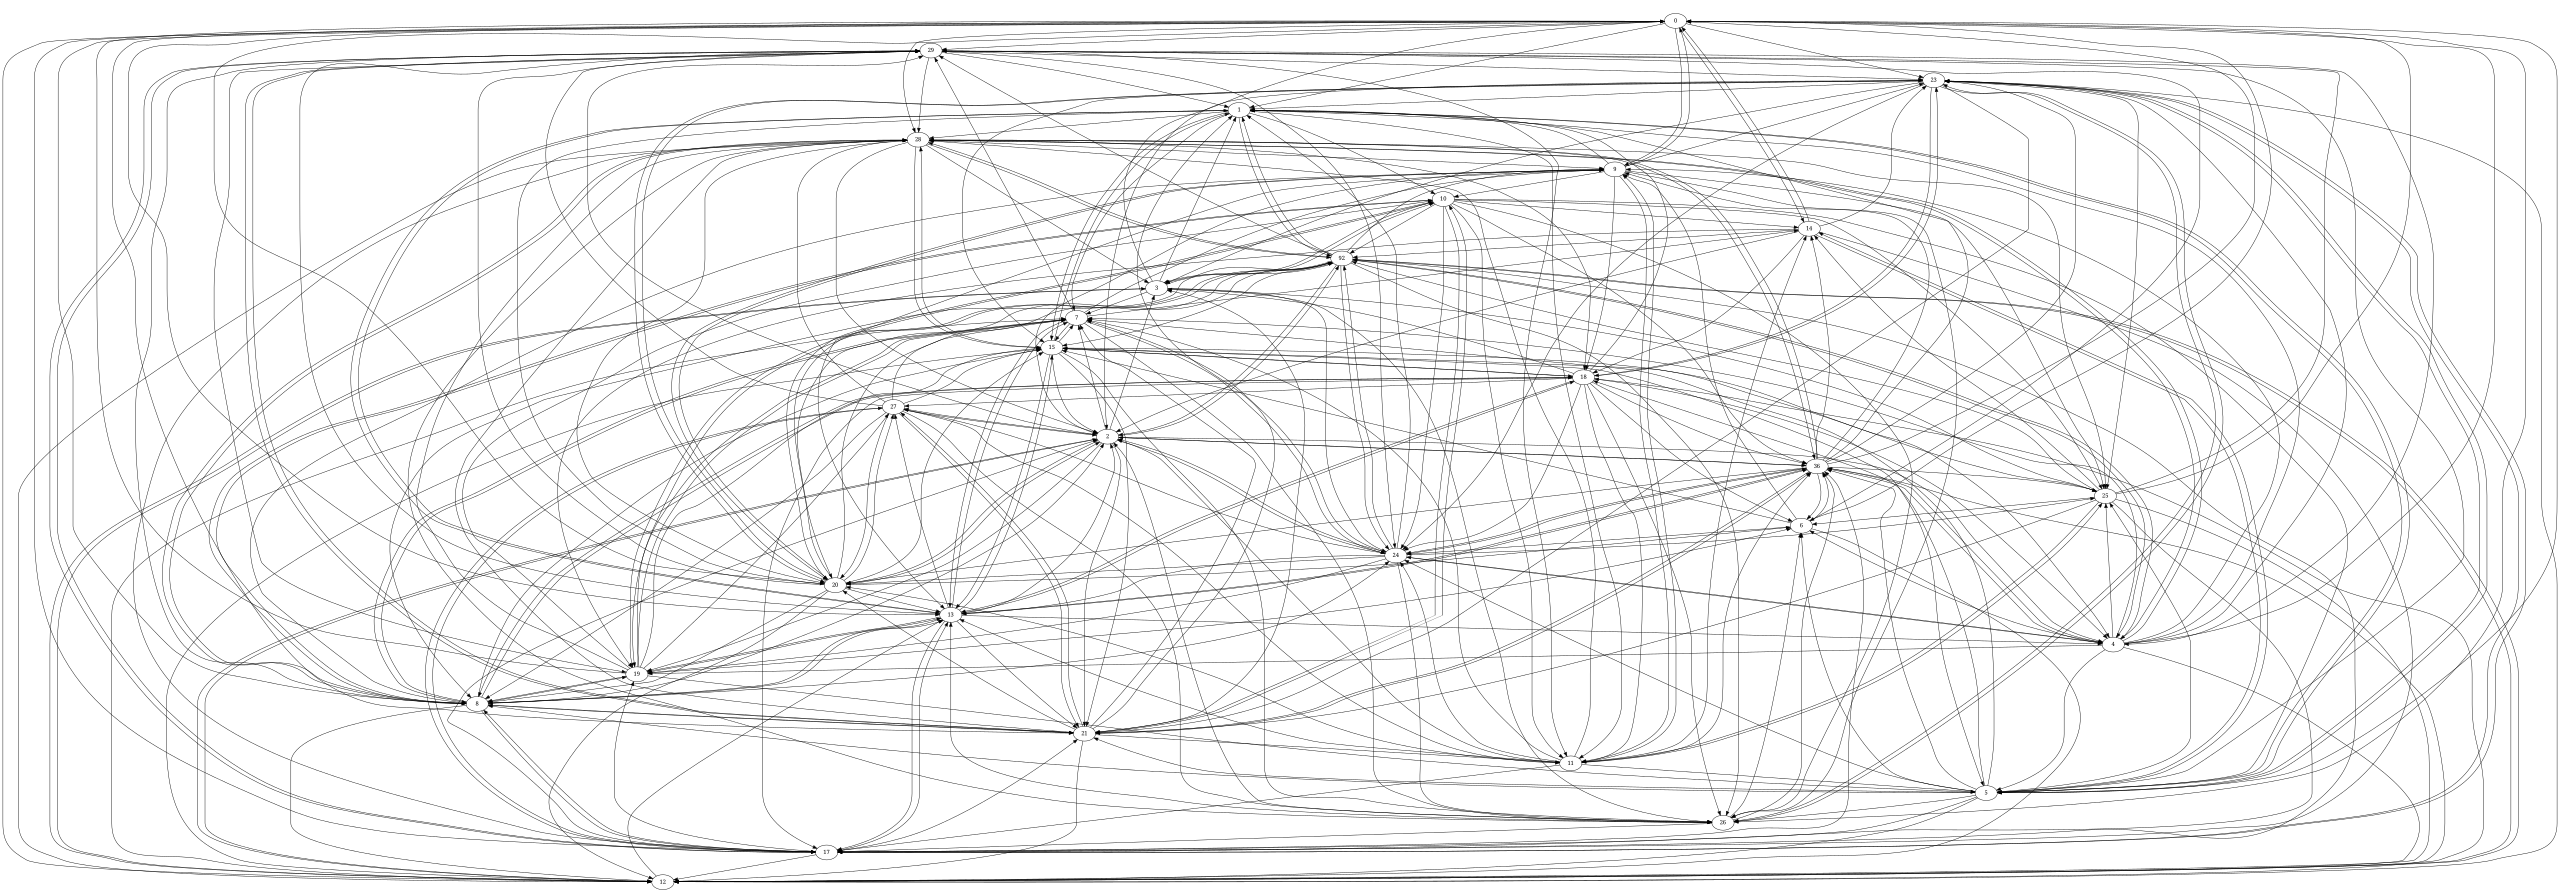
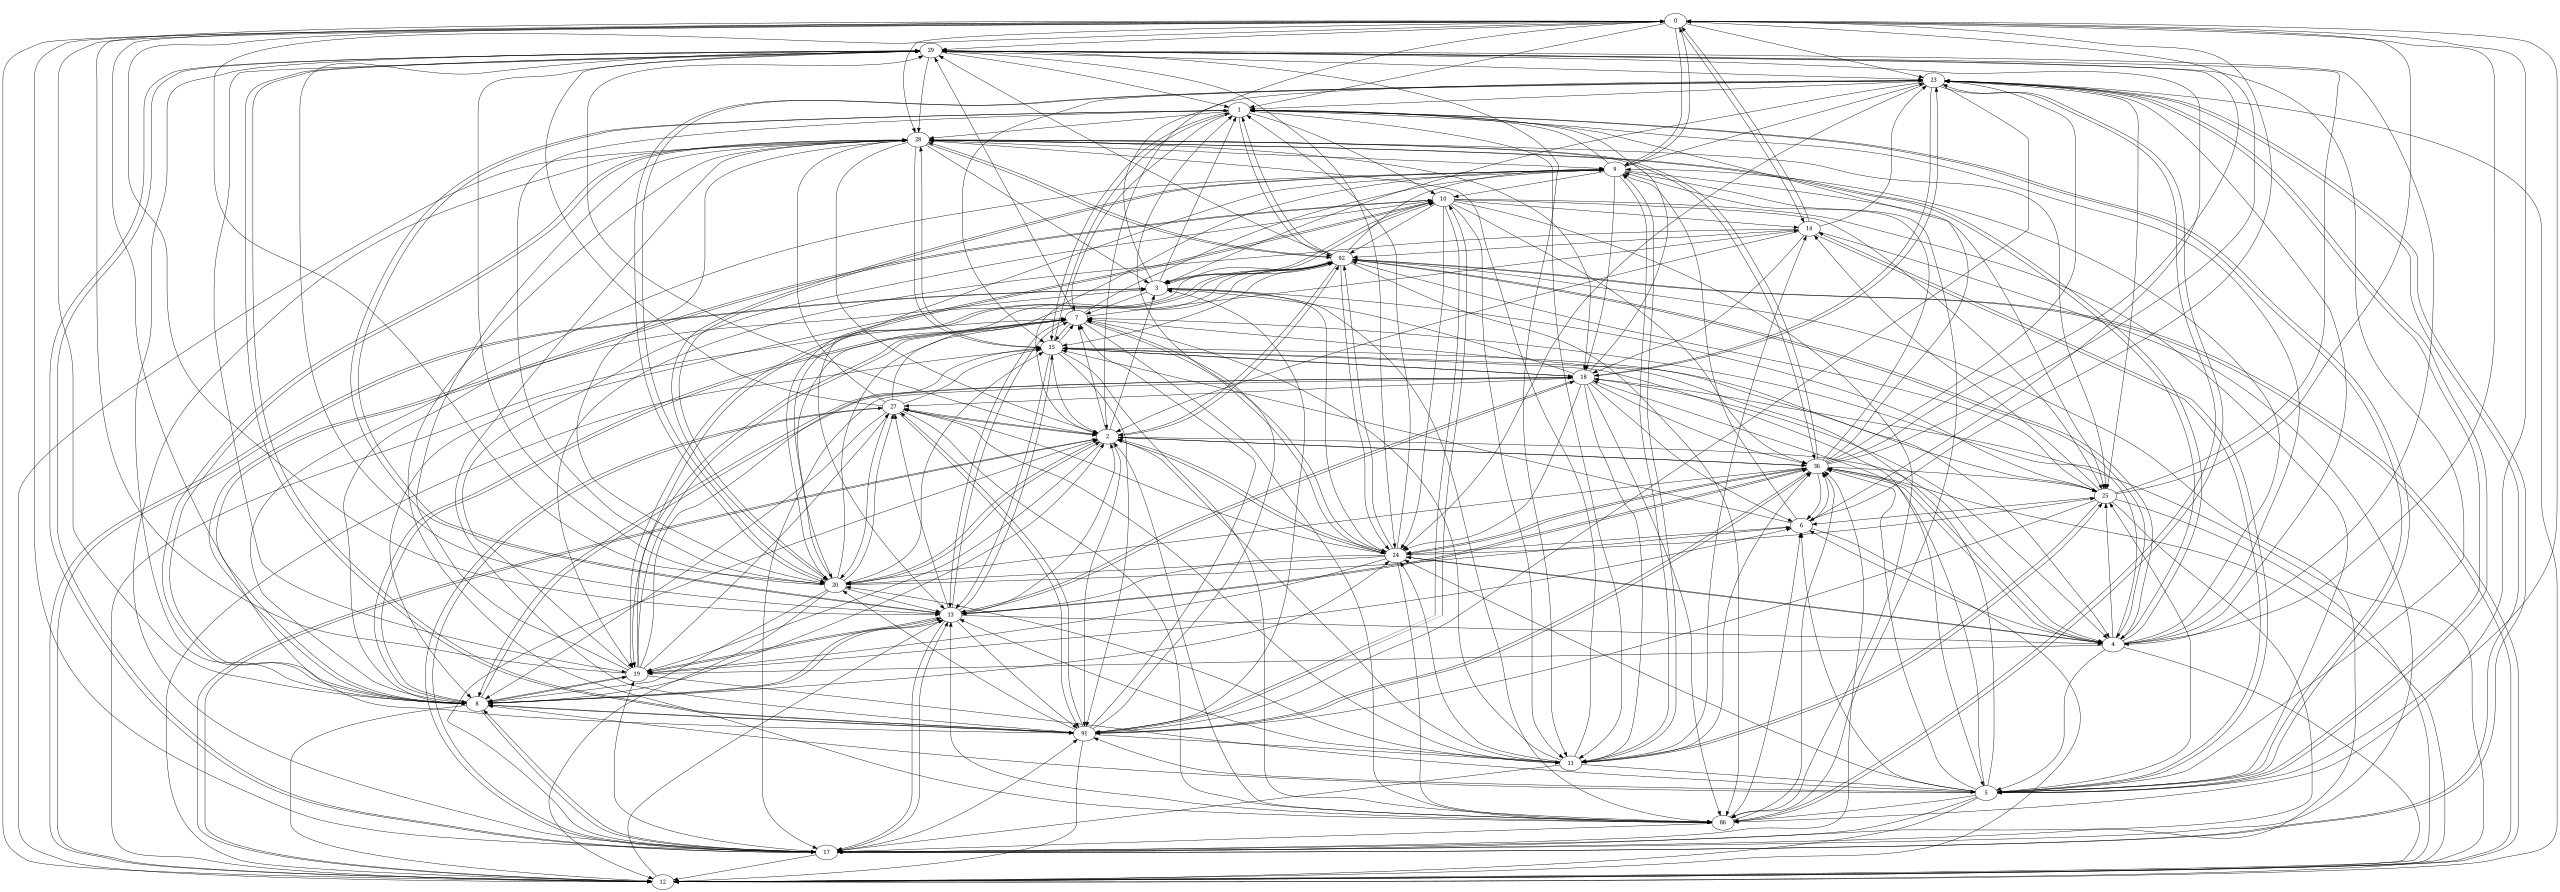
(1829, 350) -> (2212, 77)
(665, 481) -> (608, 346)
(1084, 734) -> (1084, 734)
(1723, 823) -> (1723, 823)
